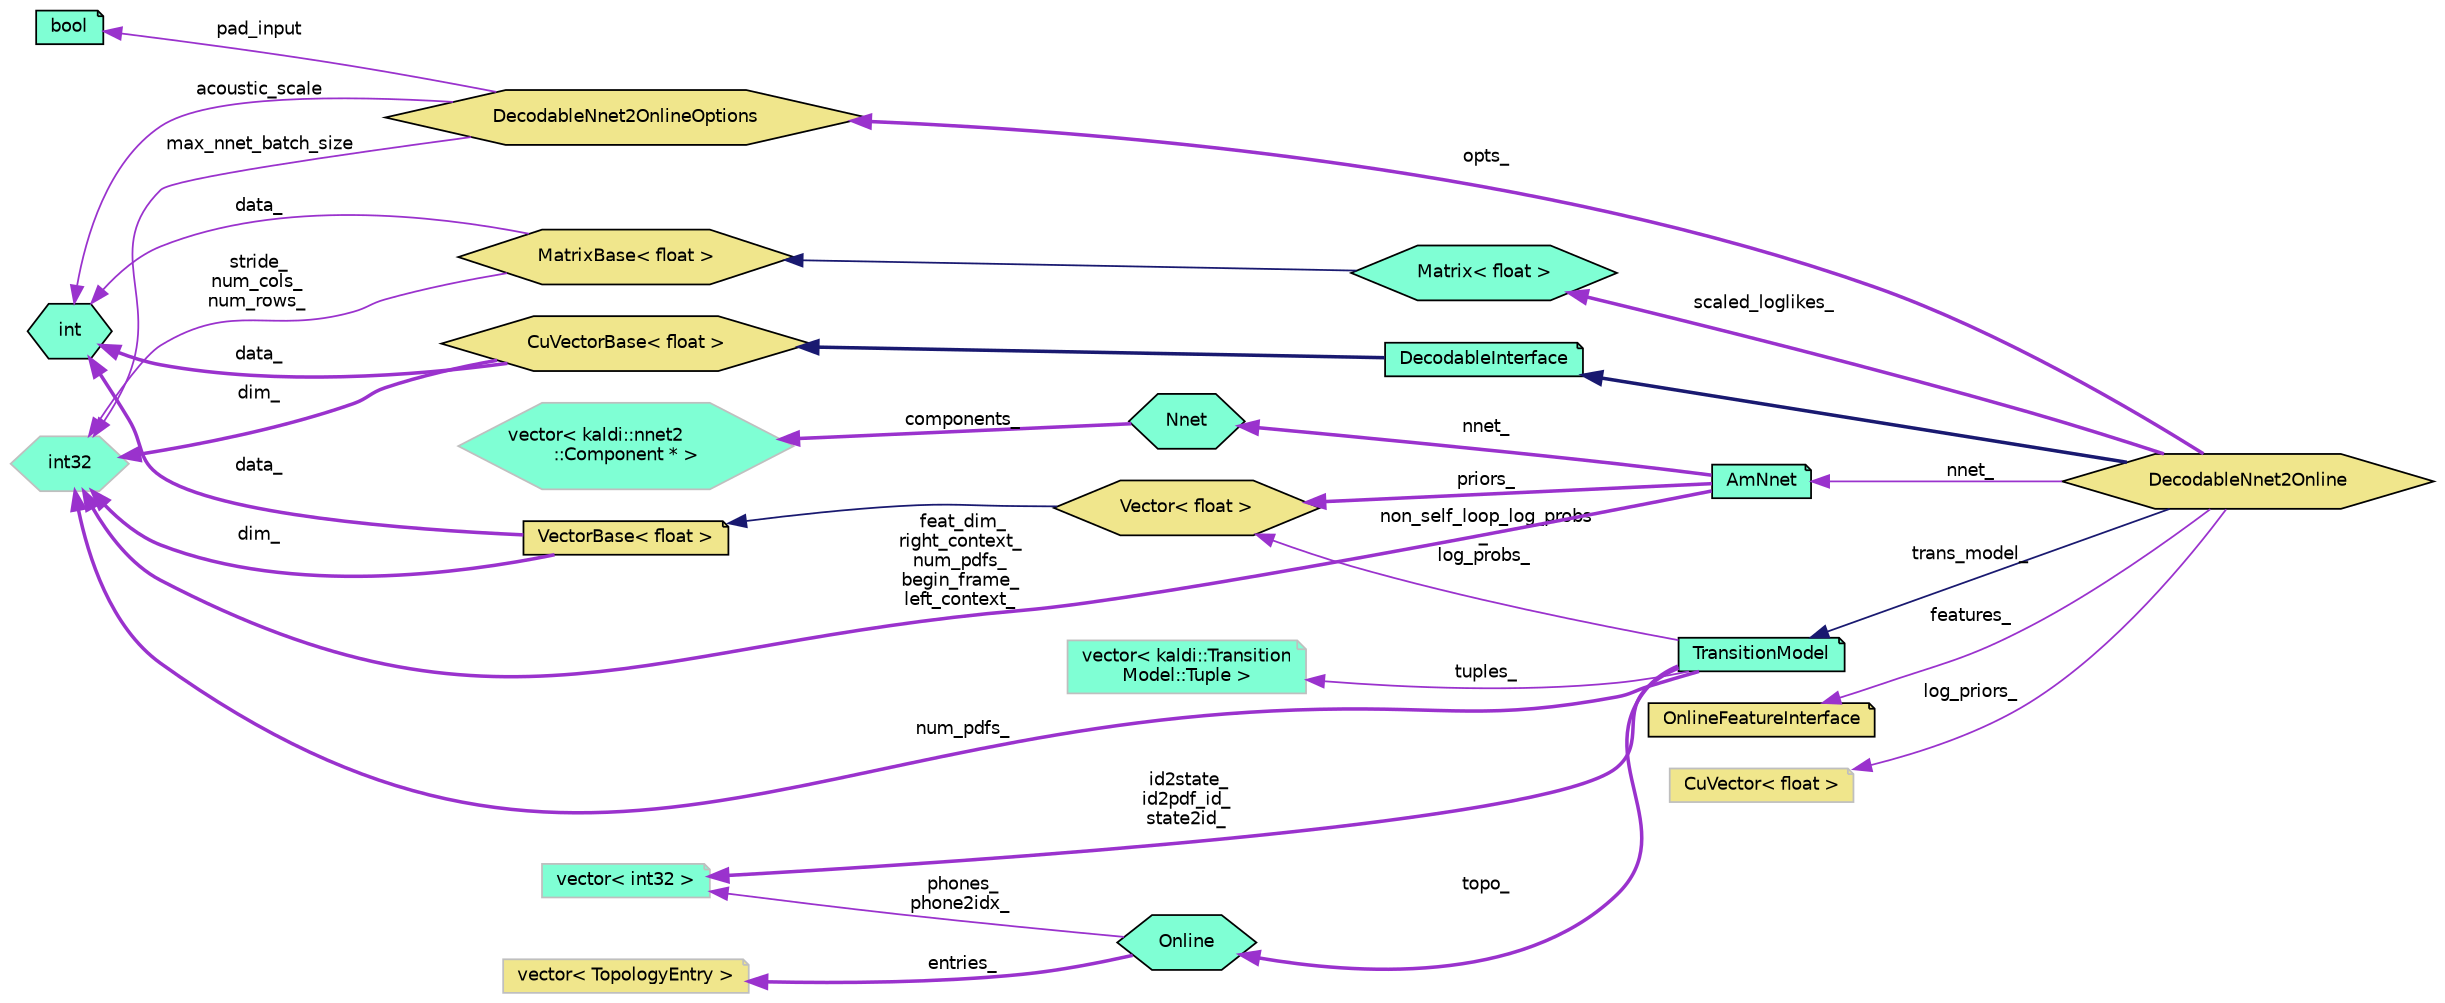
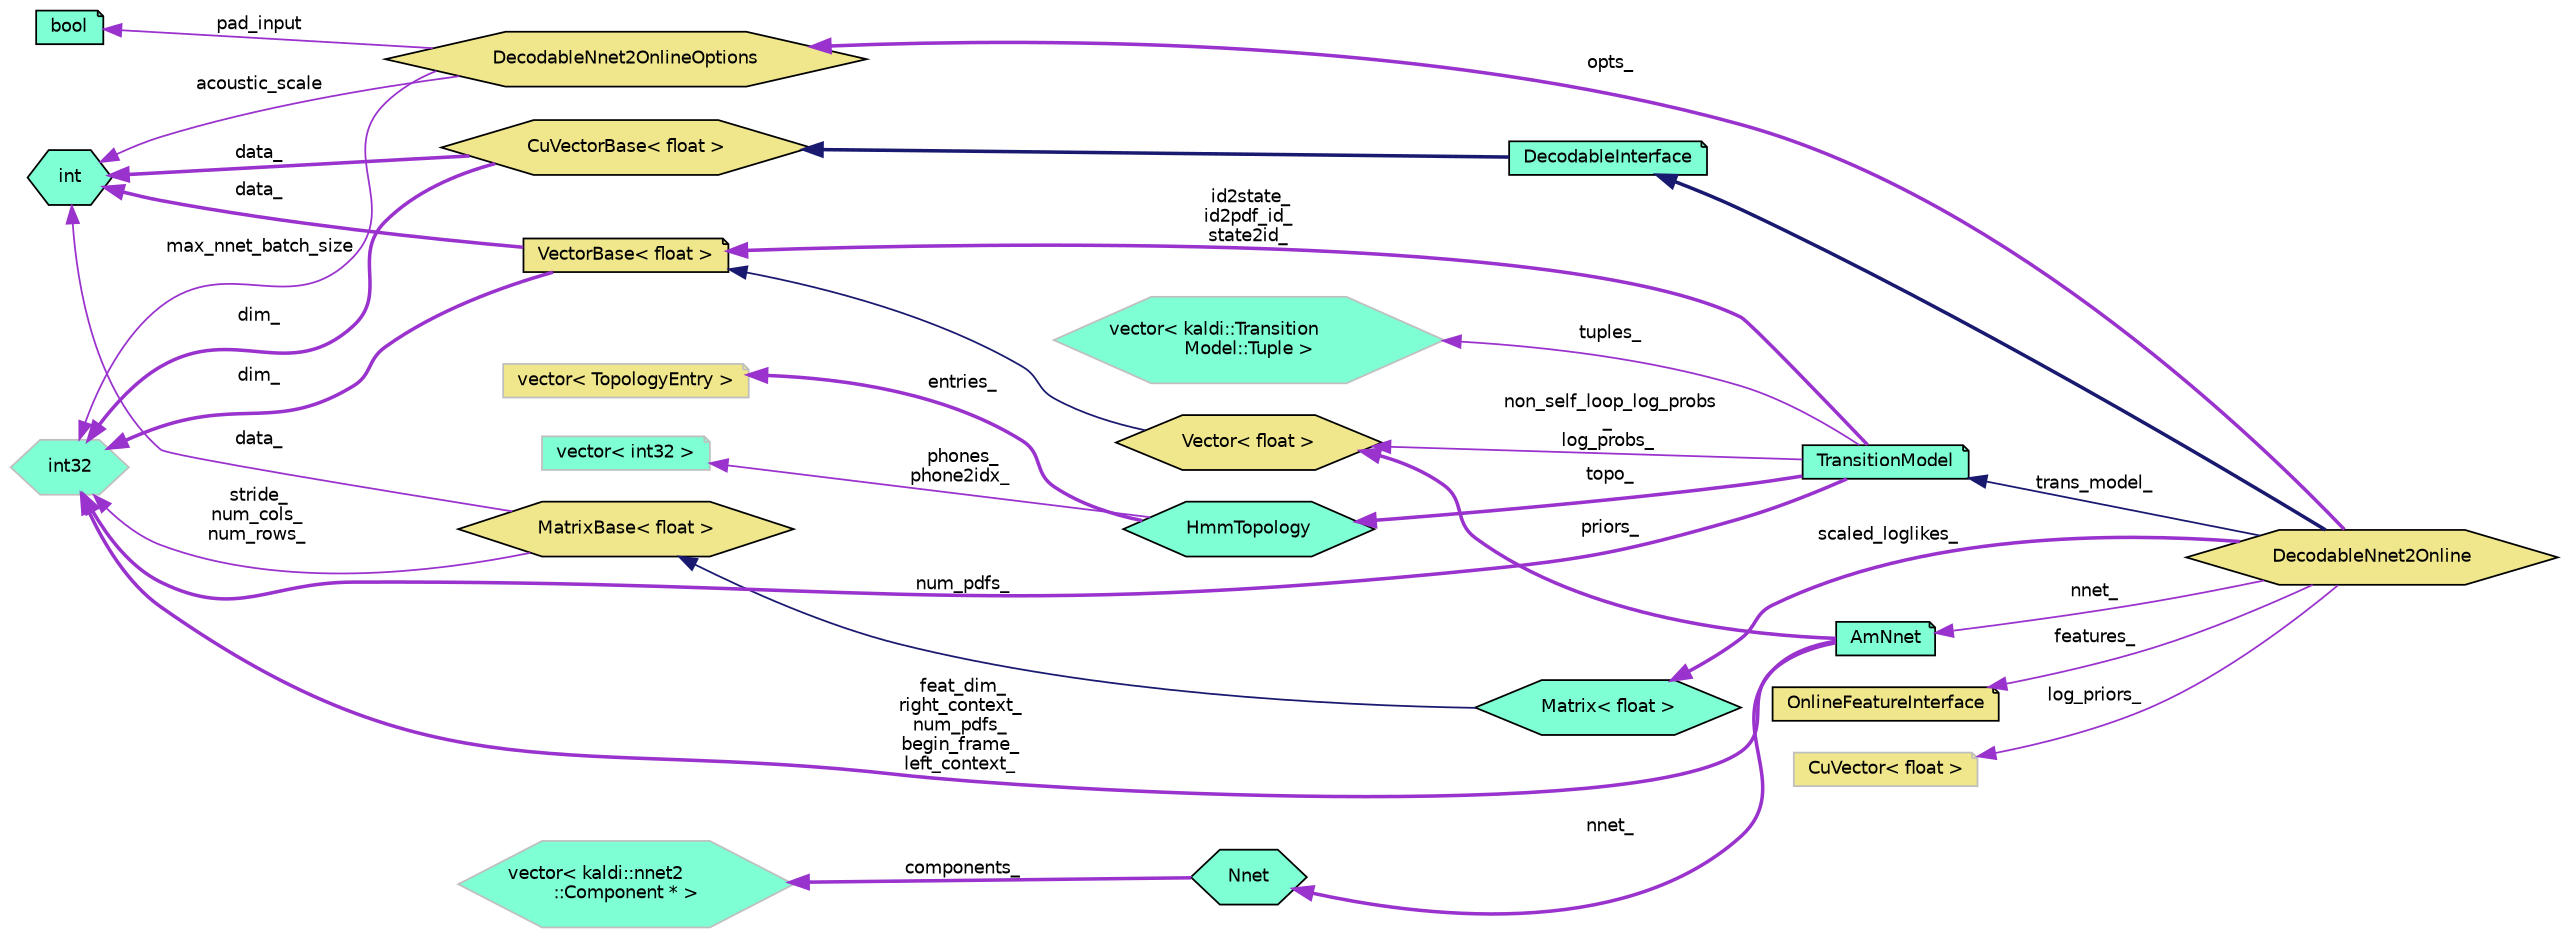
(1187, 667) -> (1249, 340)
(1238, 837) -> (1337, 252)
(1187, 943) -> (1249, 529)
